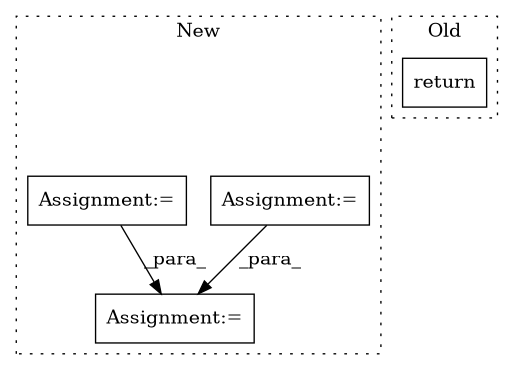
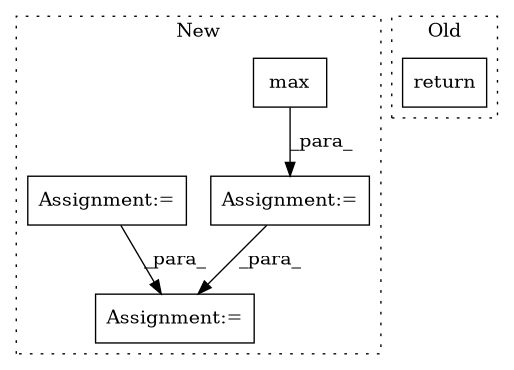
none -> (290, 83)
